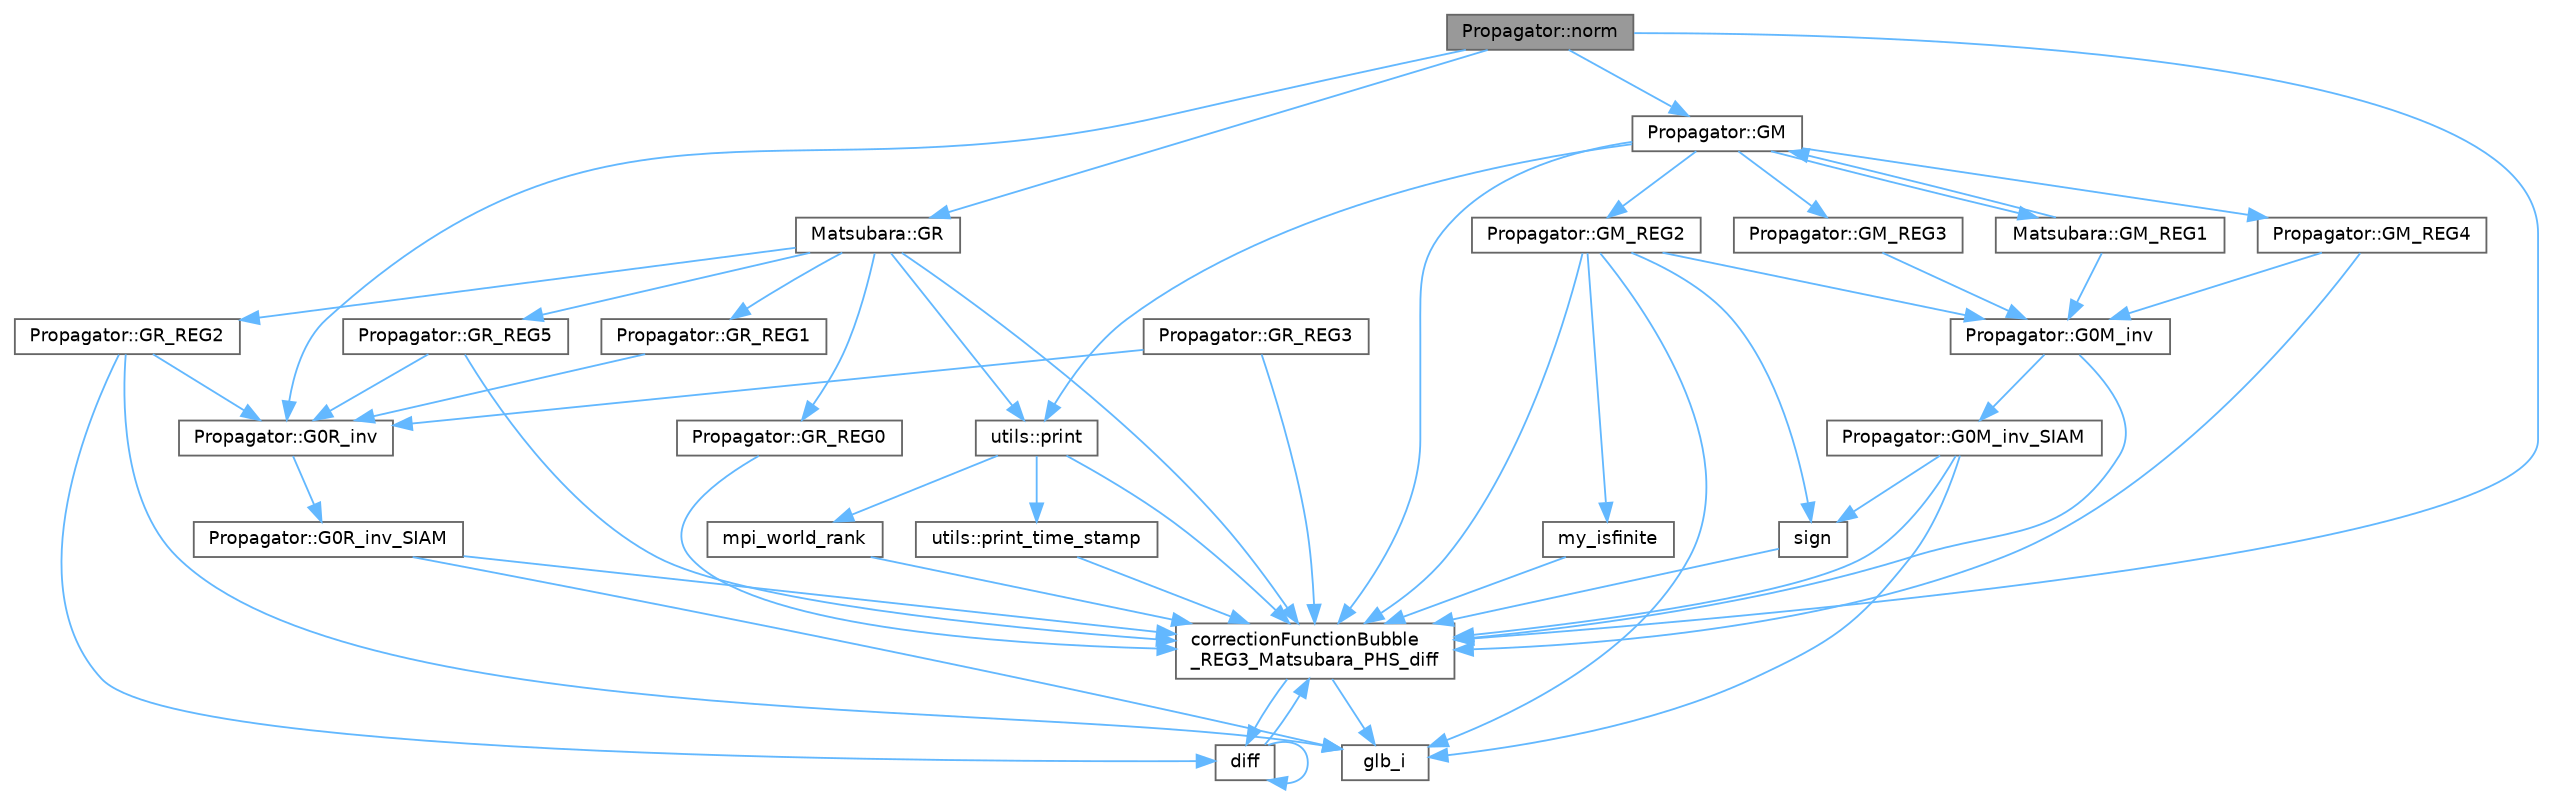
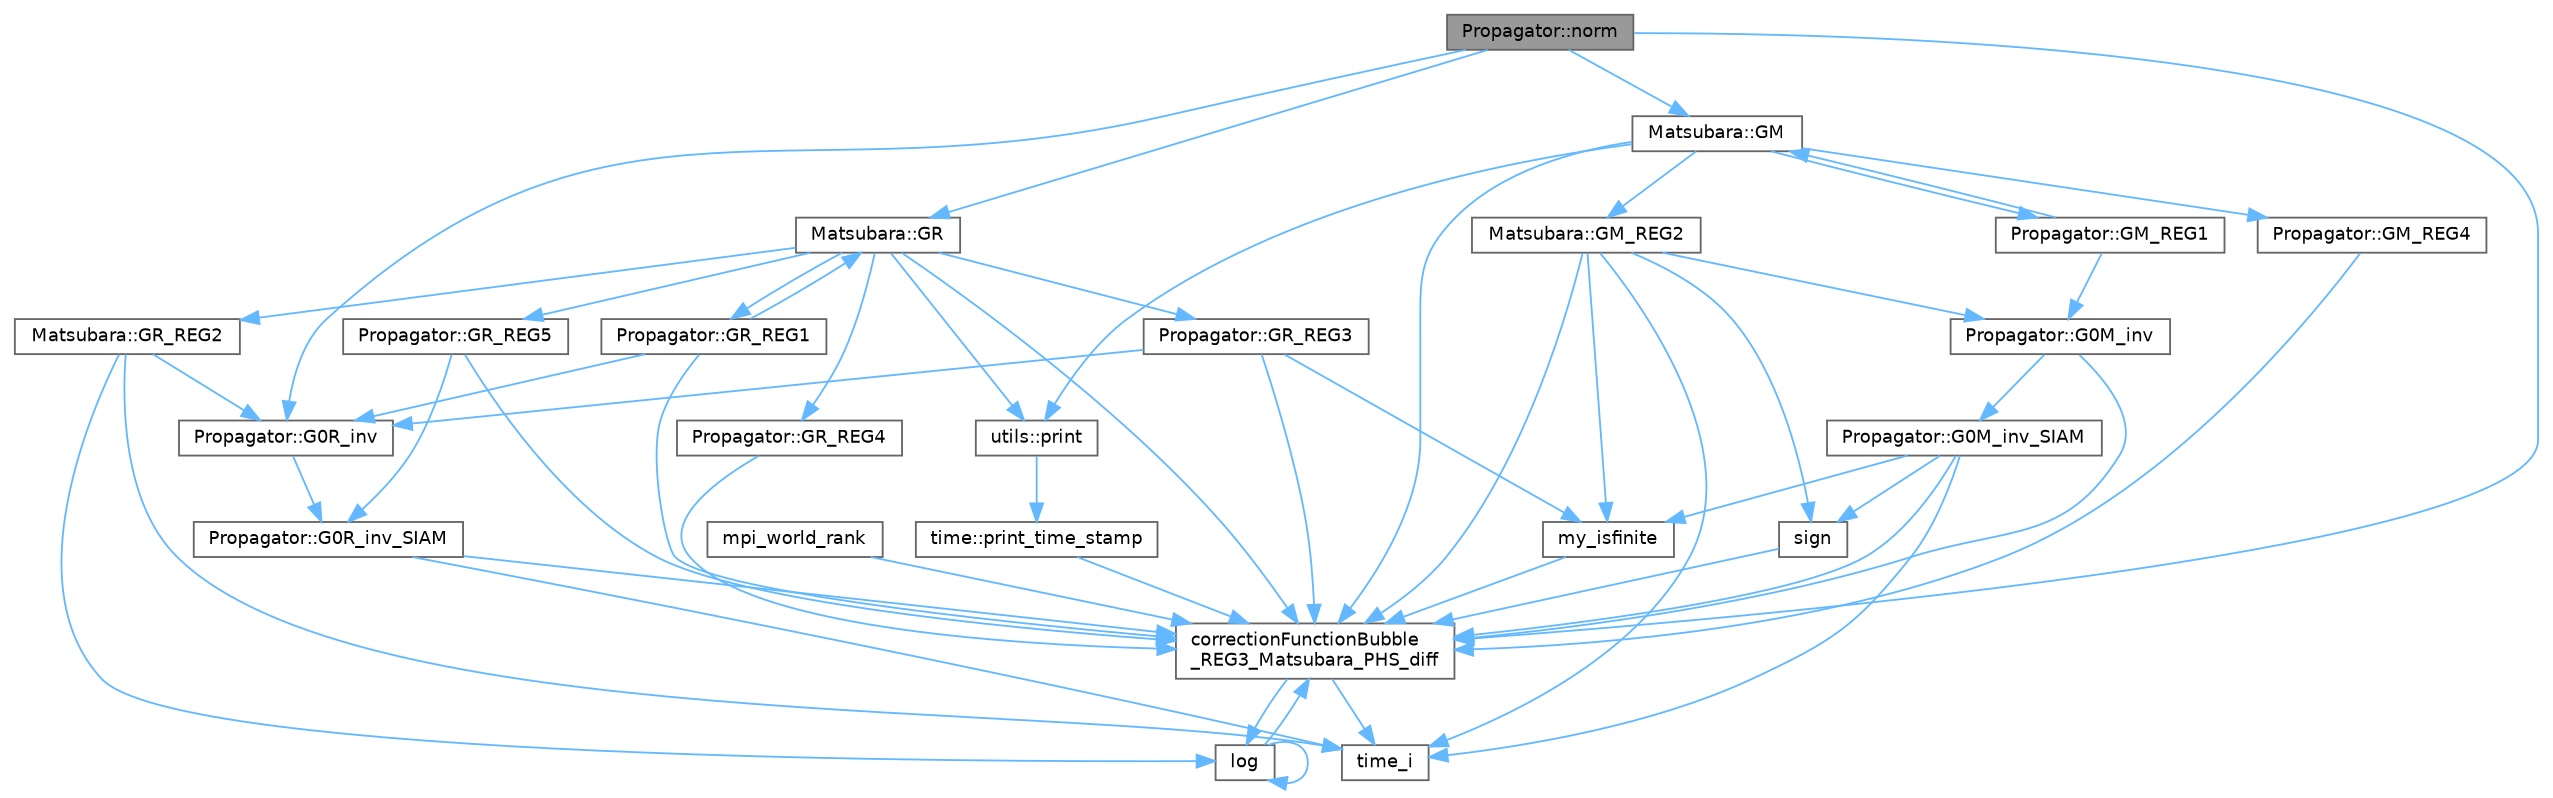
(1717, 134) -> (1717, 134)
(1586, 235) -> (1586, 235)
(1848, 235) -> none
(2110, 235) -> (2110, 235)
none -> (1058, 283)
(2225, 283) -> none
none -> (798, 292)
(127, 337) -> (127, 337)
(379, 383) -> (419, 439)
(790, 438) -> (790, 438)
none -> (1431, 438)
(925, 485) -> none
none -> (1790, 488)
(1177, 525) -> (667, 537)
(1037, 540) -> (1037, 540)
(1245, 763) -> (1245, 763)
(1385, 763) -> (1385, 763)
